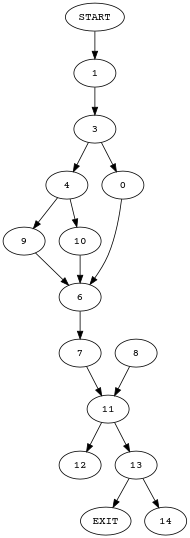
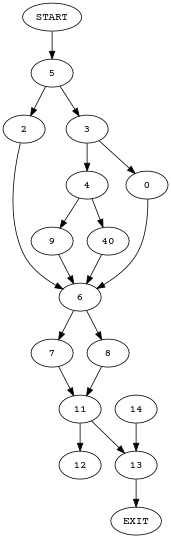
(95, 73) -> (52, 73)
none -> (24, 129)
(80, 241) -> (108, 241)
none -> (92, 322)
(149, 490) -> (136, 433)
